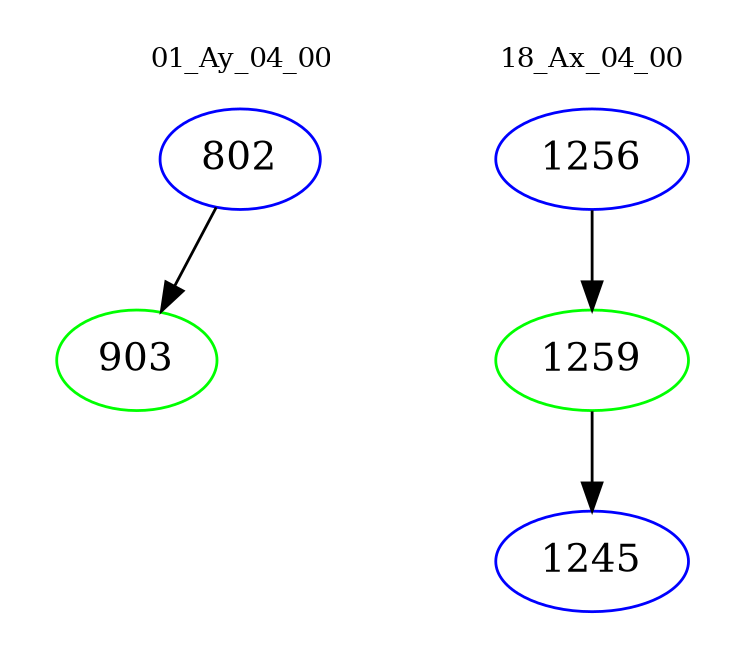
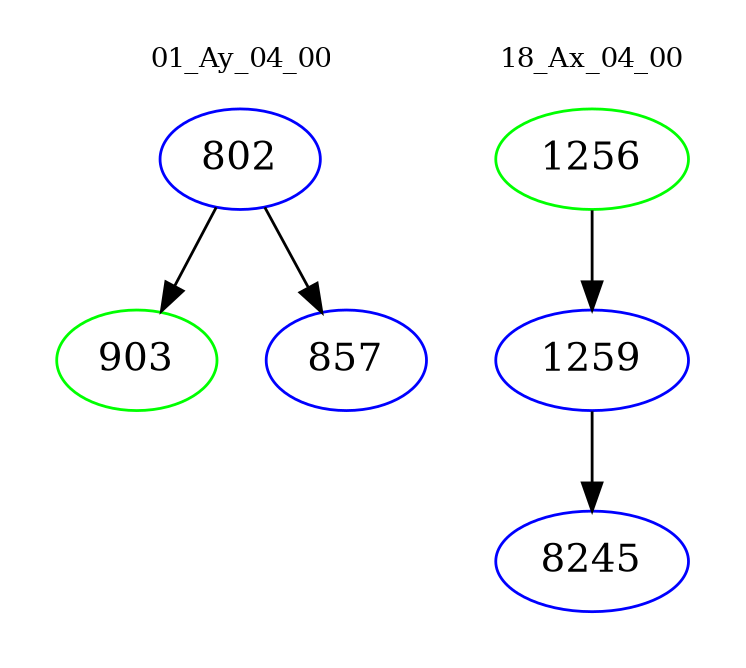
(592, 159) -> (592, 159)
none -> (346, 360)
(592, 360) -> (592, 360)
(592, 561) -> (592, 561)
